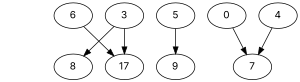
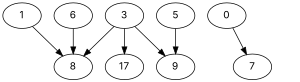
none -> (22, 16)
(278, 16) -> none
(96, 38) -> (73, 38)
none -> (147, 39)
